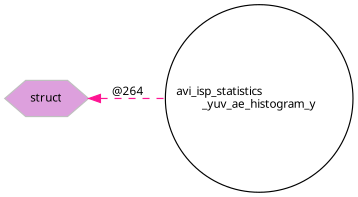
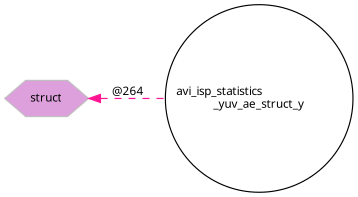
(259, 98) -> (259, 98)
